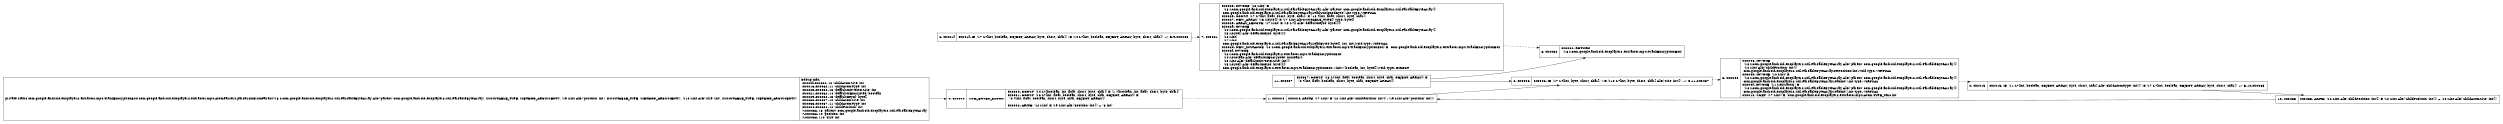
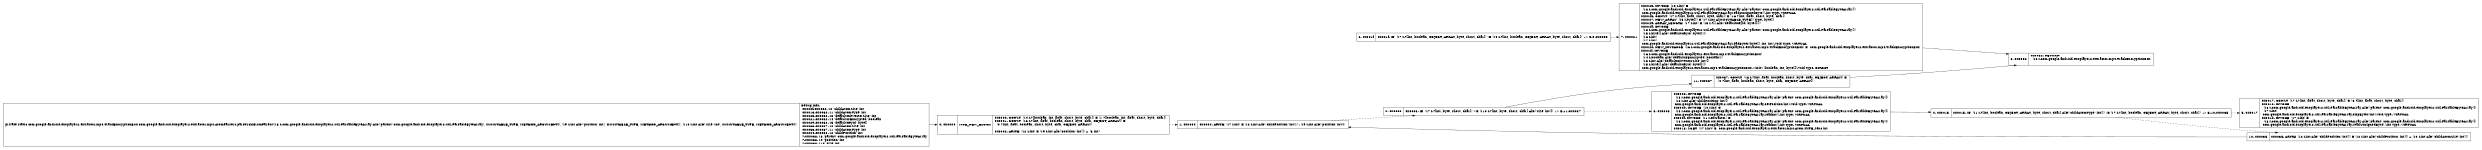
(1520, 47) -> (1964, 51)
(1470, 81) -> (1597, 92)
(1963, 82) -> (1909, 112)
(1489, 90) -> (1372, 118)
(2251, 93) -> (2195, 126)
(986, 99) -> (975, 125)
none -> (2359, 113)
